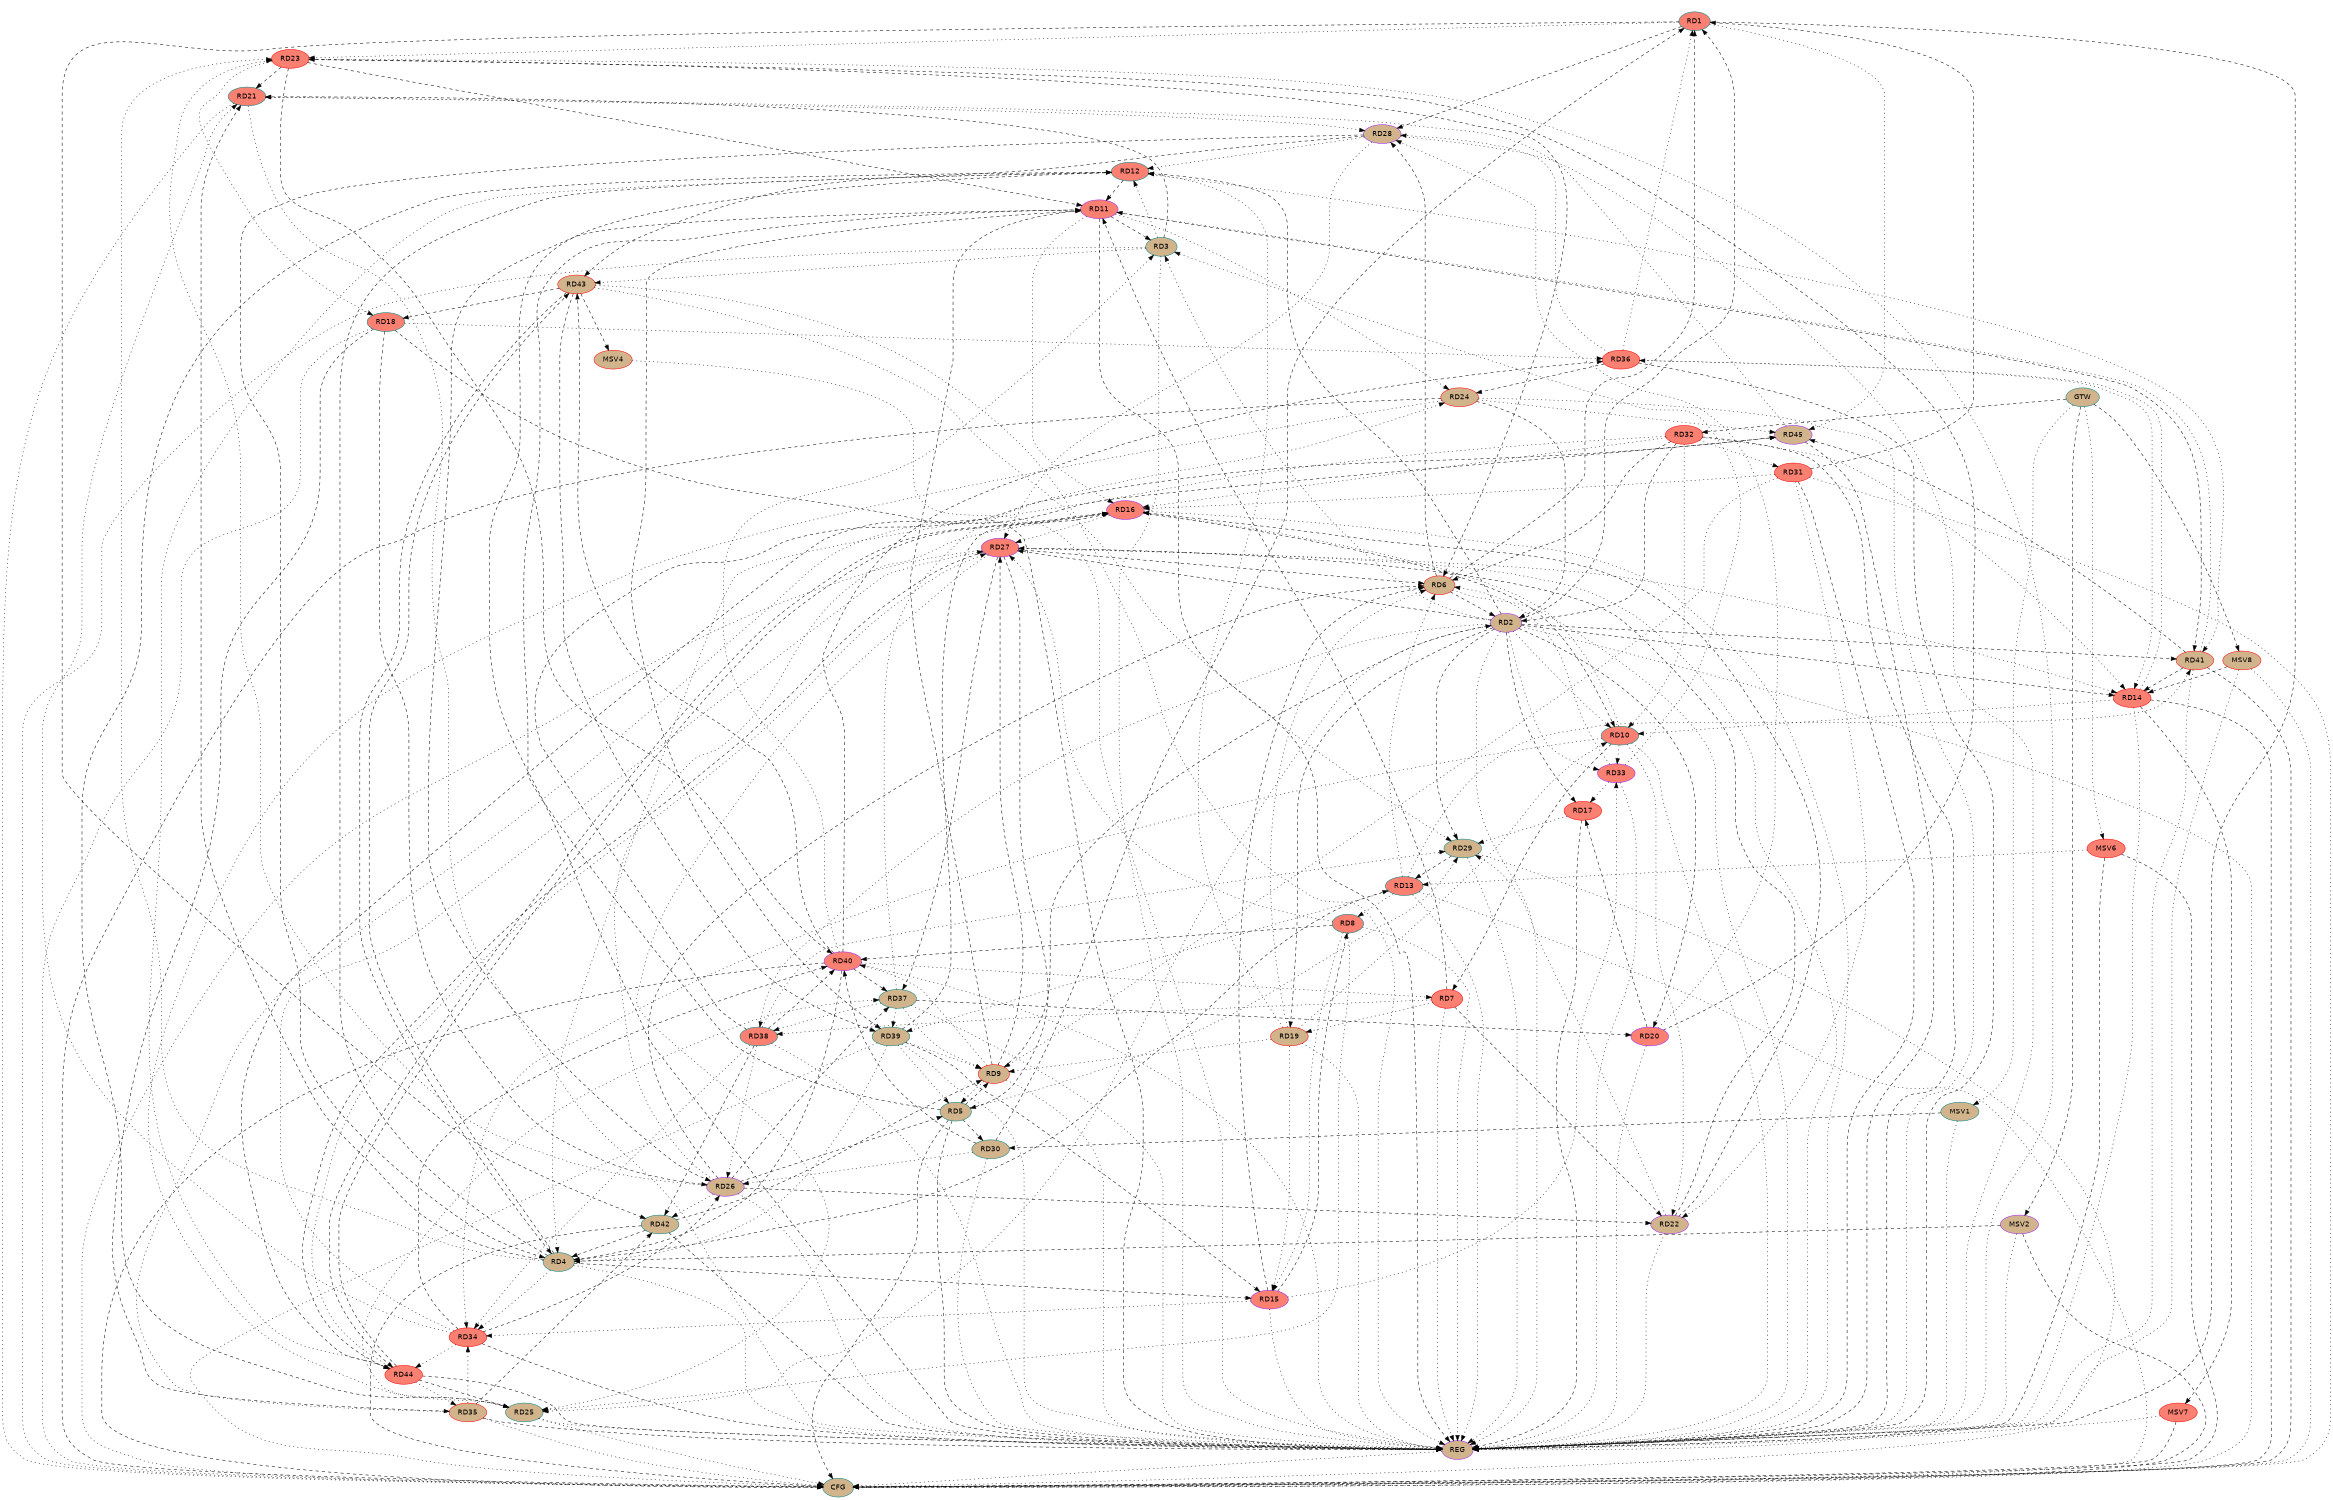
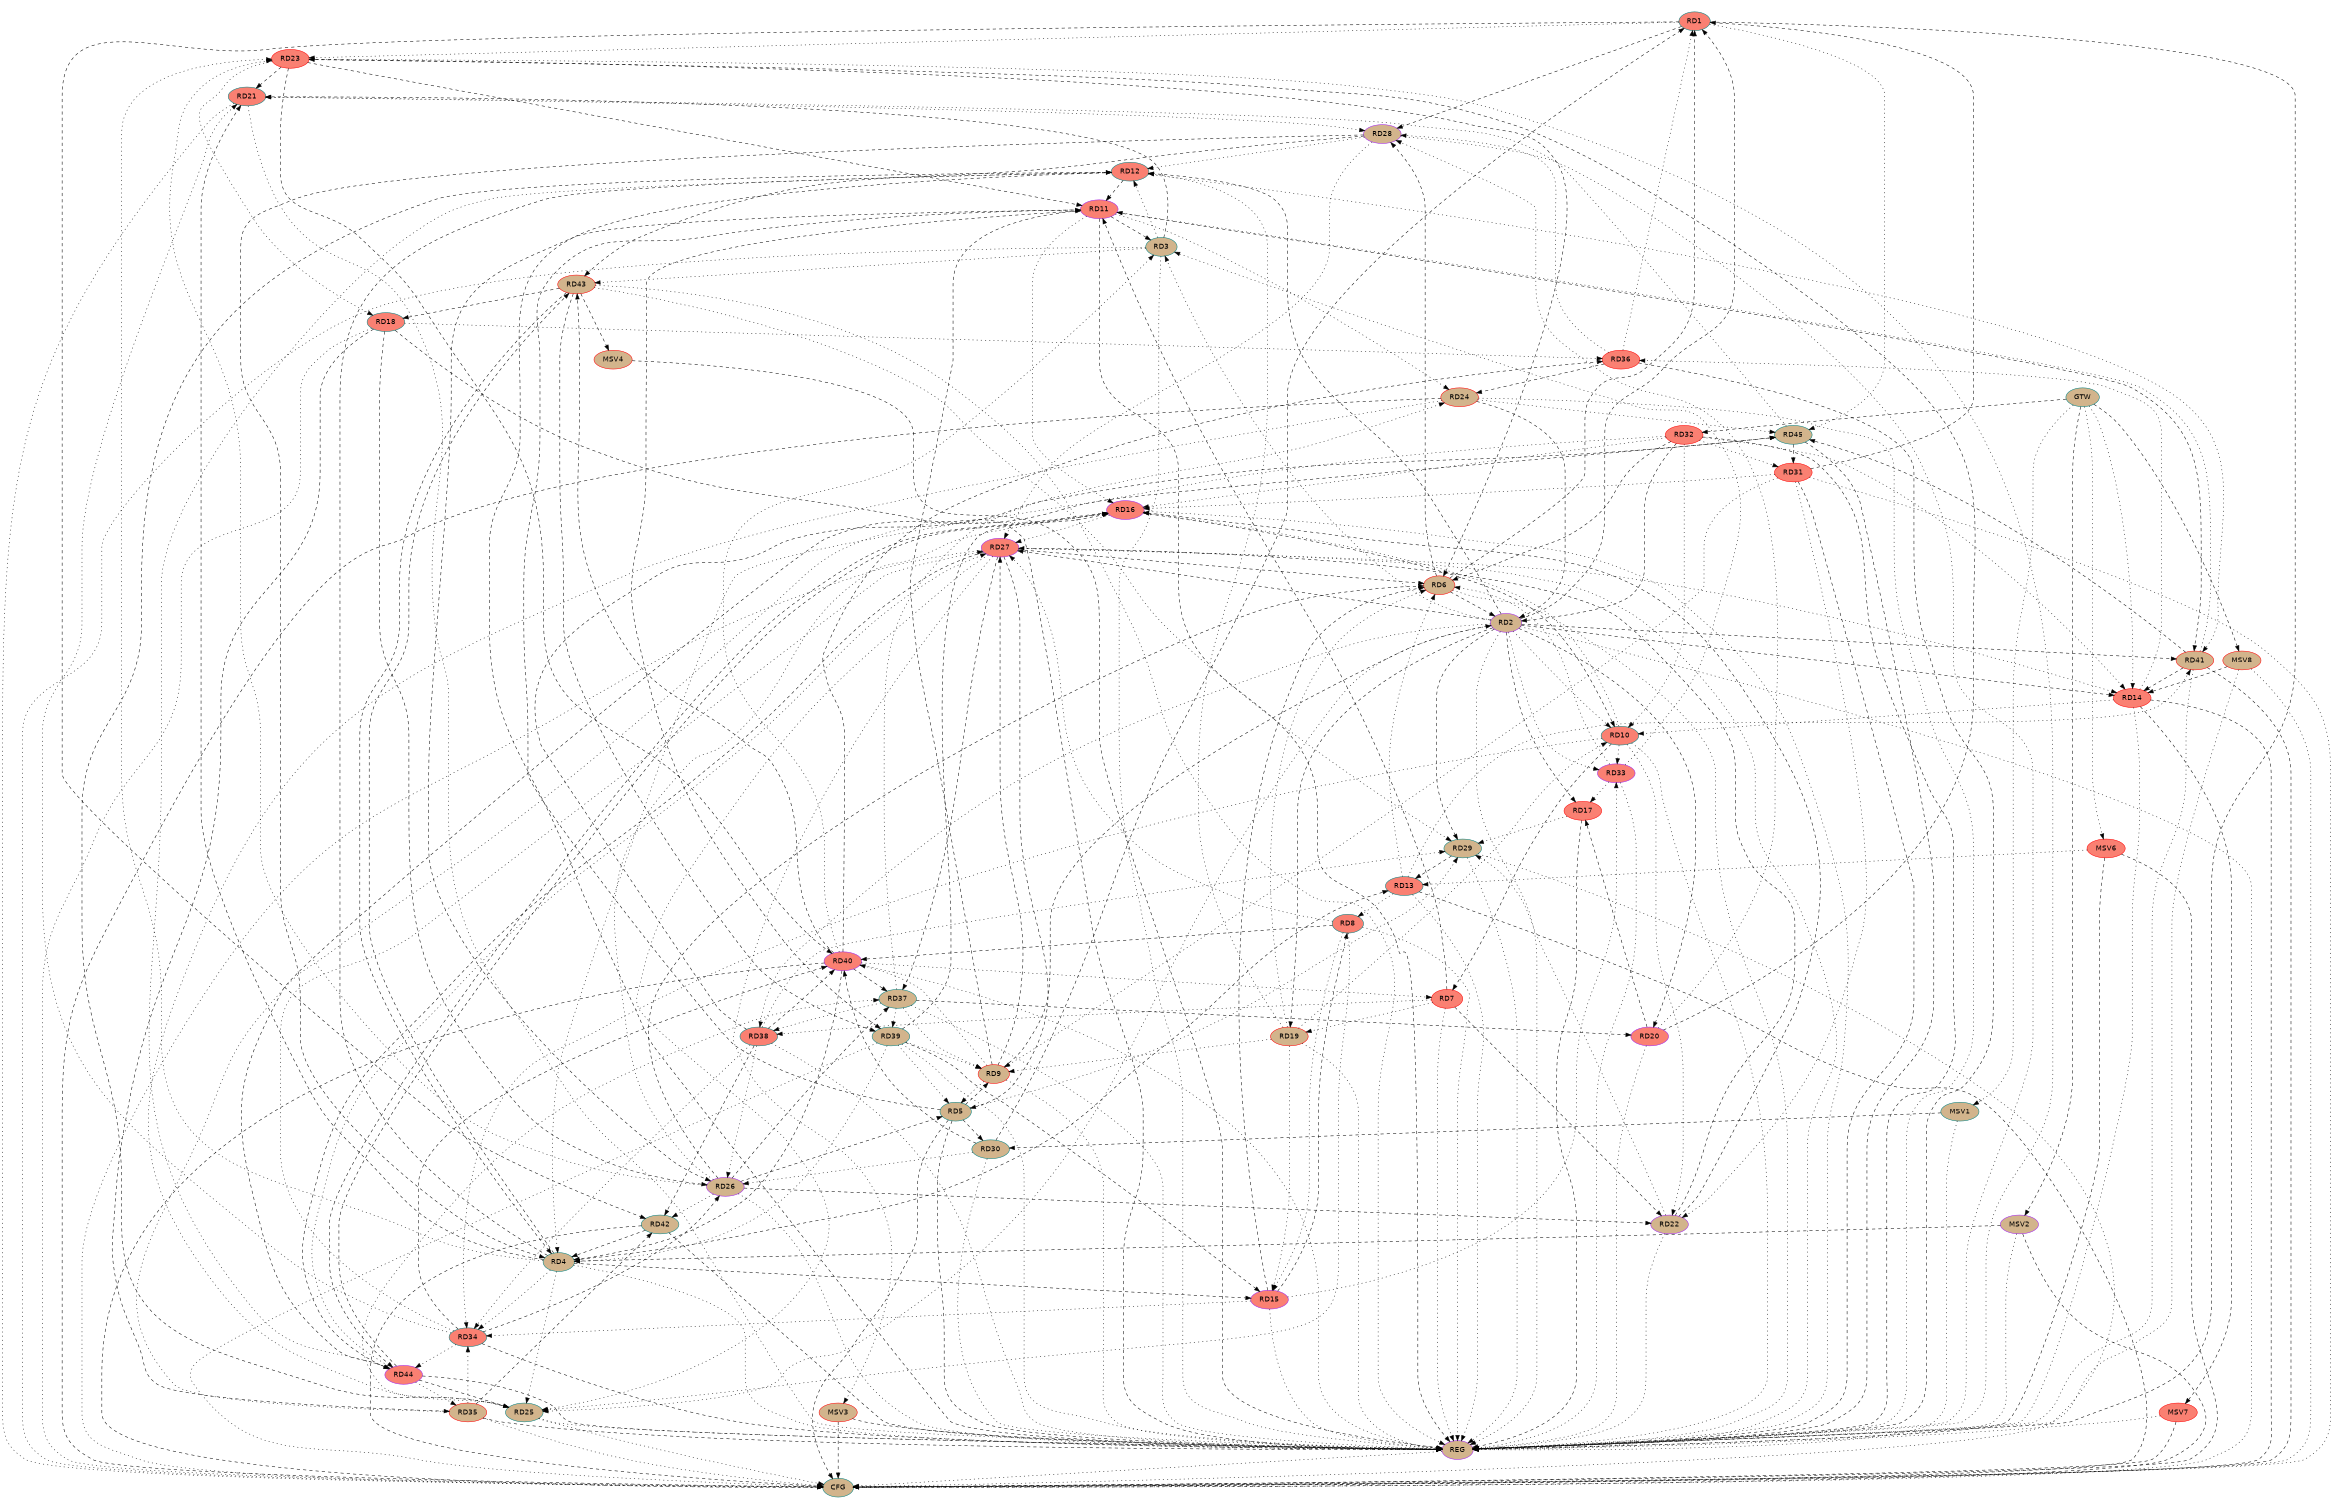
(2111, 392) -> (2125, 542)
(1793, 435) -> (1793, 435)
none -> (1793, 451)
(1119, 815) -> (1119, 815)
(1162, 957) -> none
(830, 1159) -> none
none -> (544, 1328)
(468, 1337) -> (468, 1337)
(2139, 1365) -> (2139, 1365)
(404, 1375) -> (404, 1375)
none -> (838, 1412)
